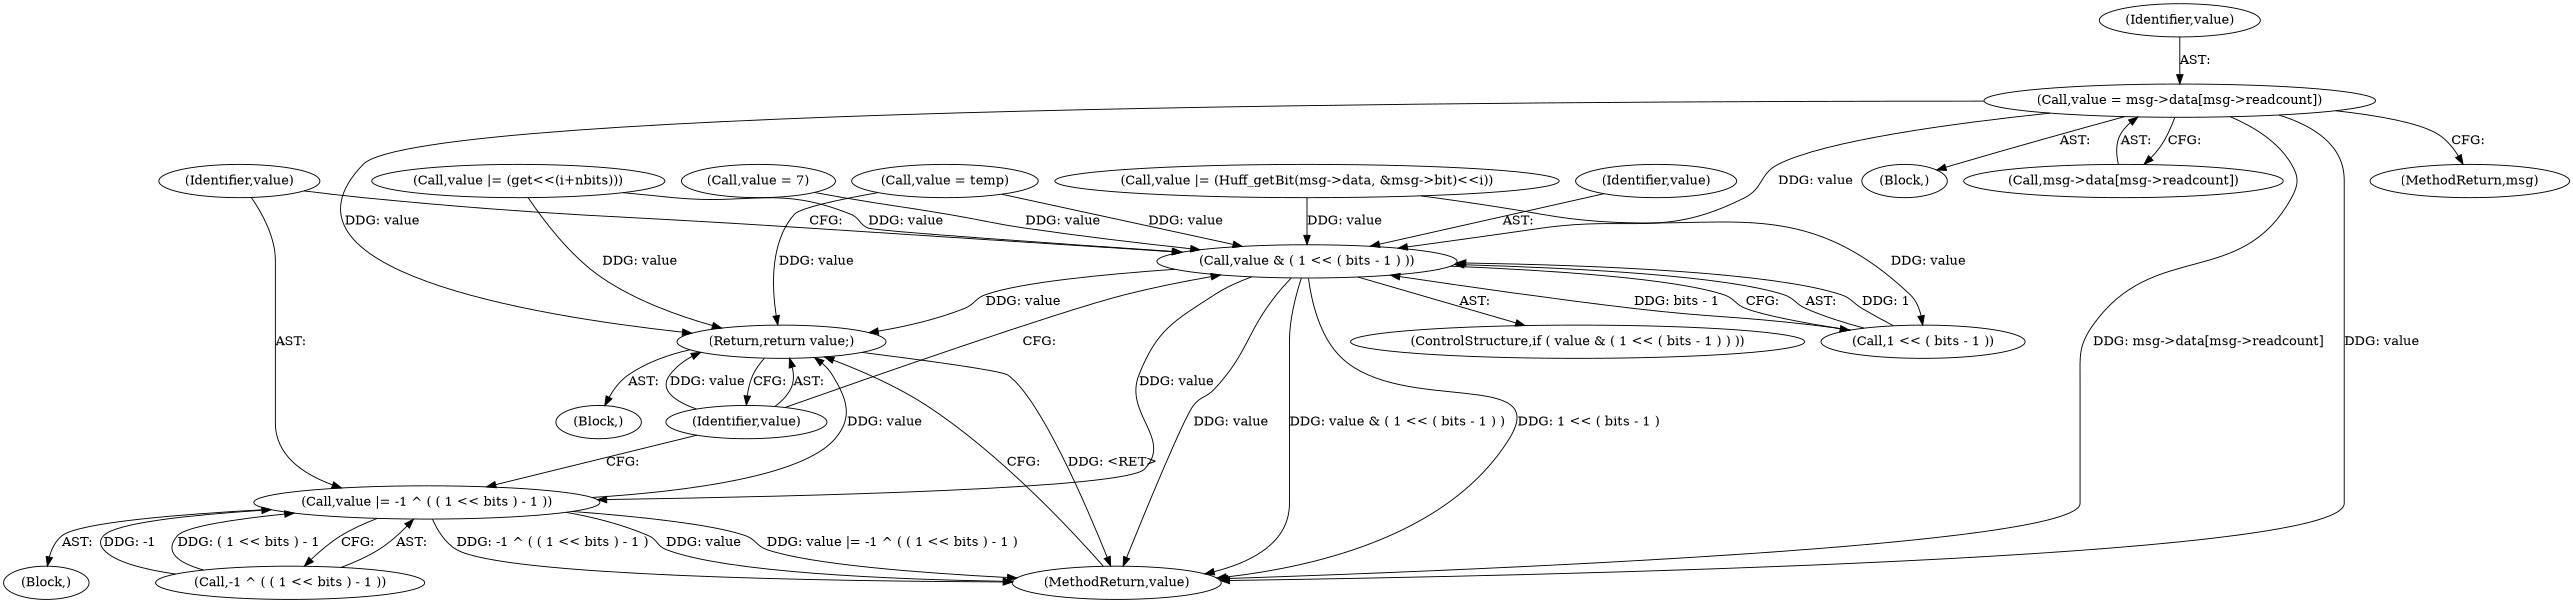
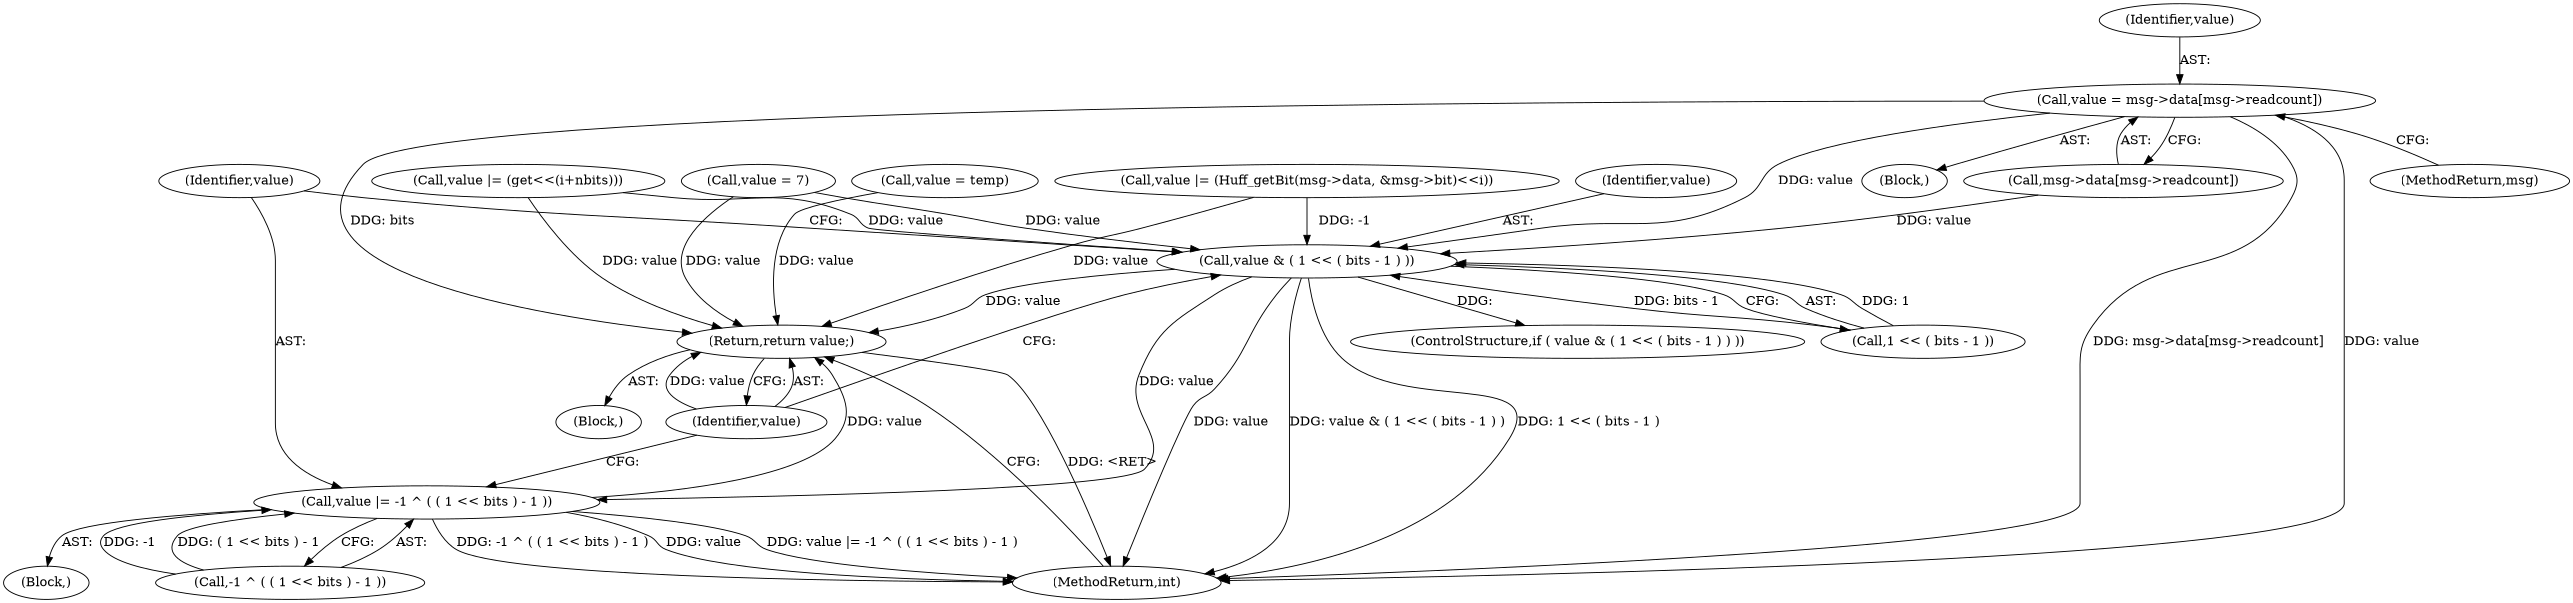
(2403, 122) -> (2363, 136)
(1117, 219) -> (1745, 232)
(383, 221) -> (383, 221)
(1345, 221) -> (1345, 221)
(1700, 222) -> (1040, 254)
none -> (682, 260)
(1477, 302) -> (1477, 302)
(1117, 583) -> (1117, 583)
